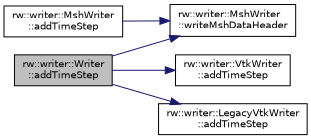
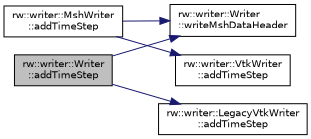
(233, 20) -> (233, 20)
(139, 70) -> (136, 42)
